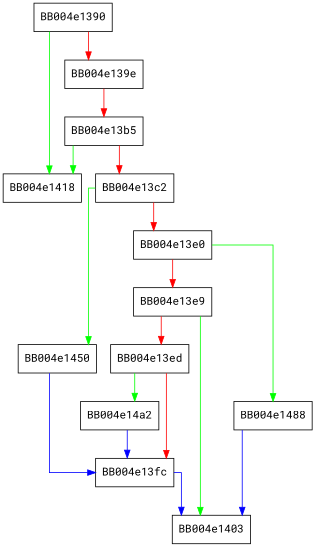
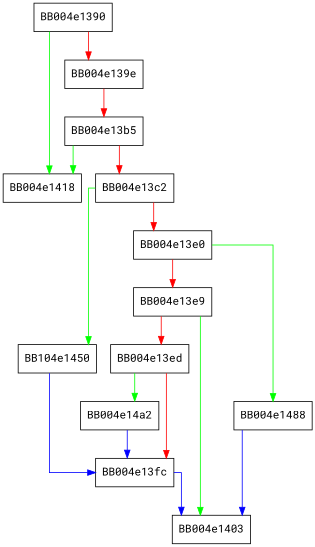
(57, 359) -> (57, 359)
